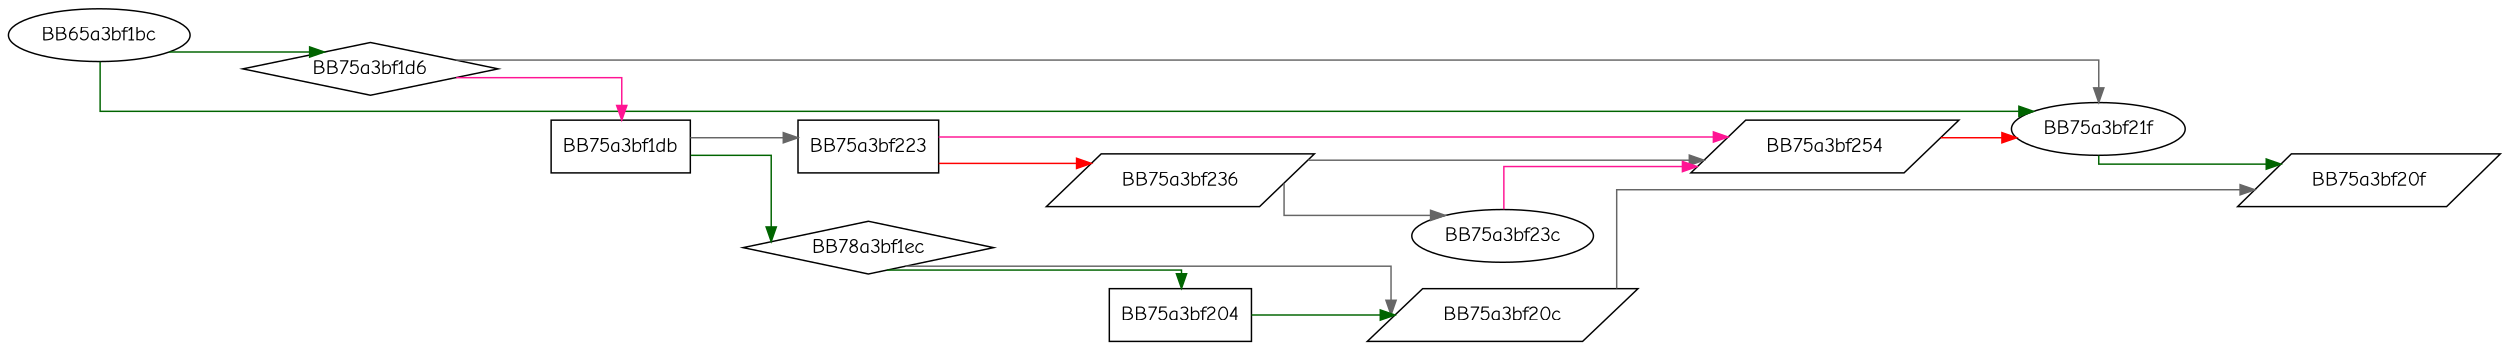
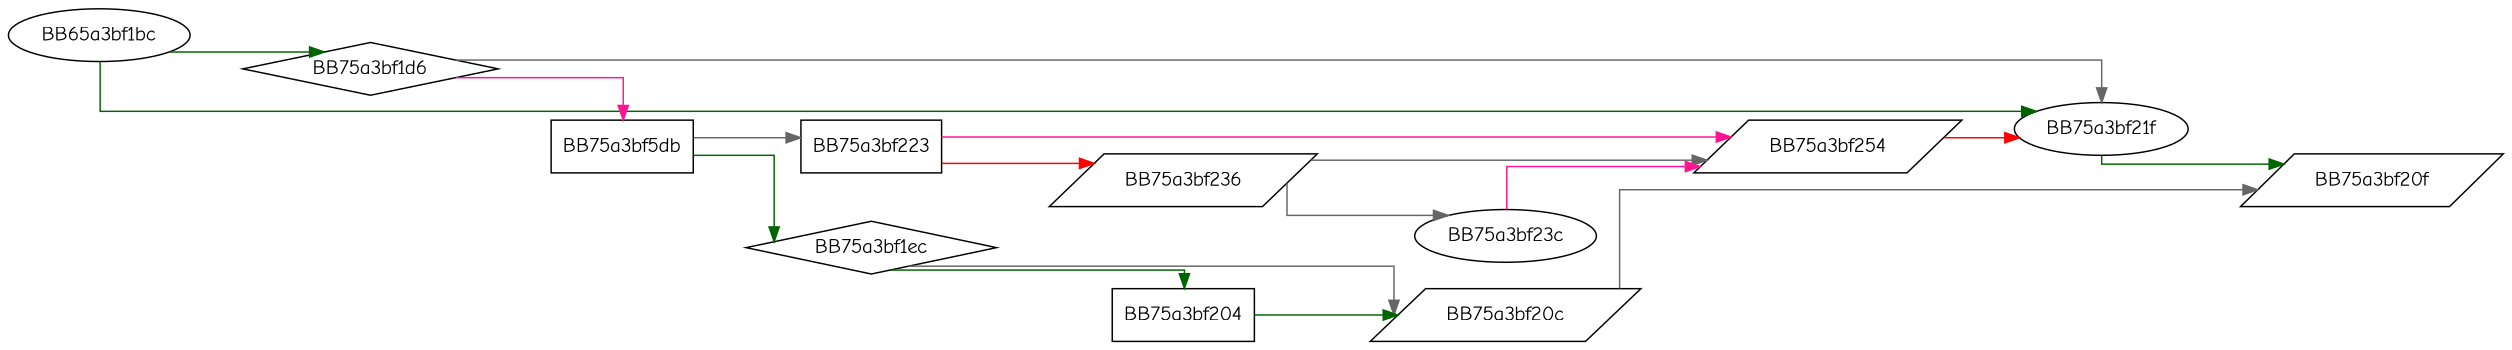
(621, 147) -> (622, 147)
(868, 248) -> (871, 248)
